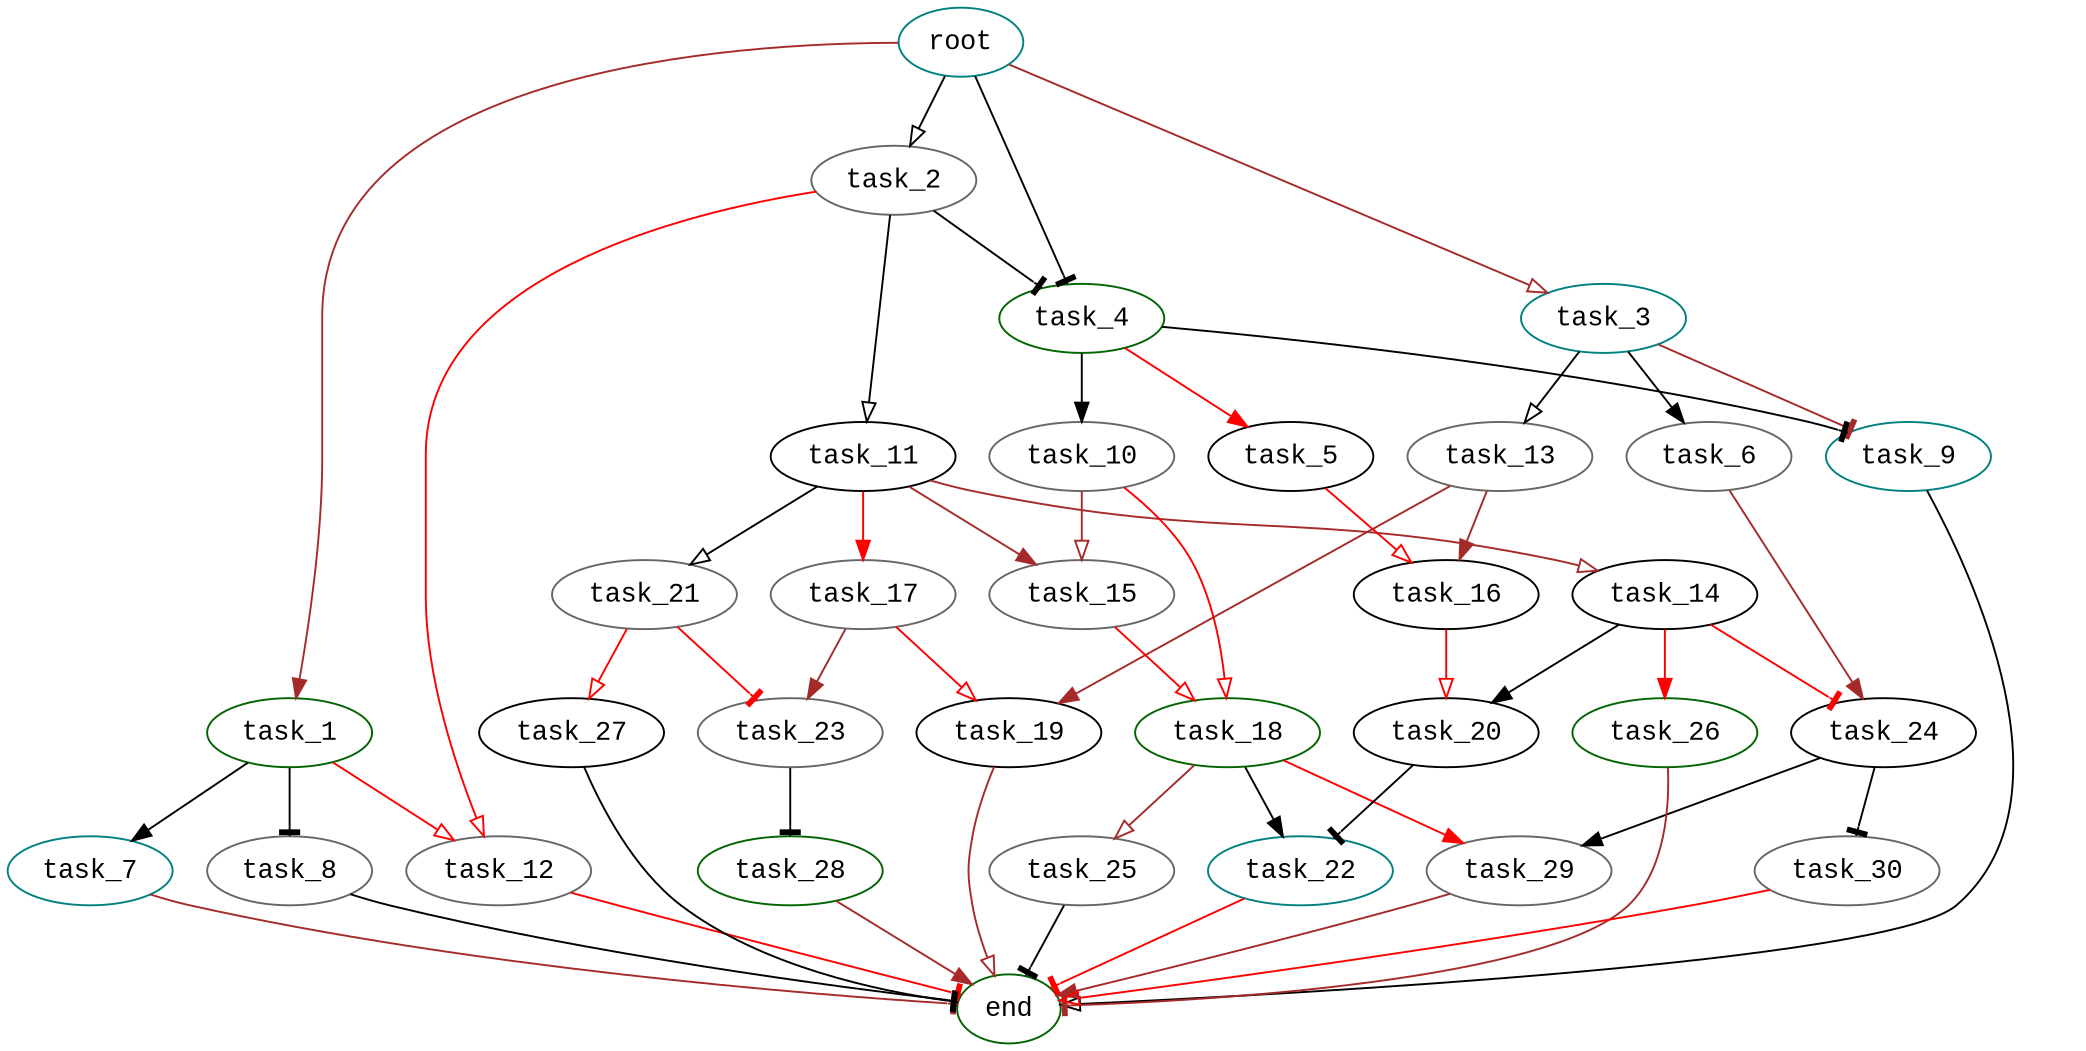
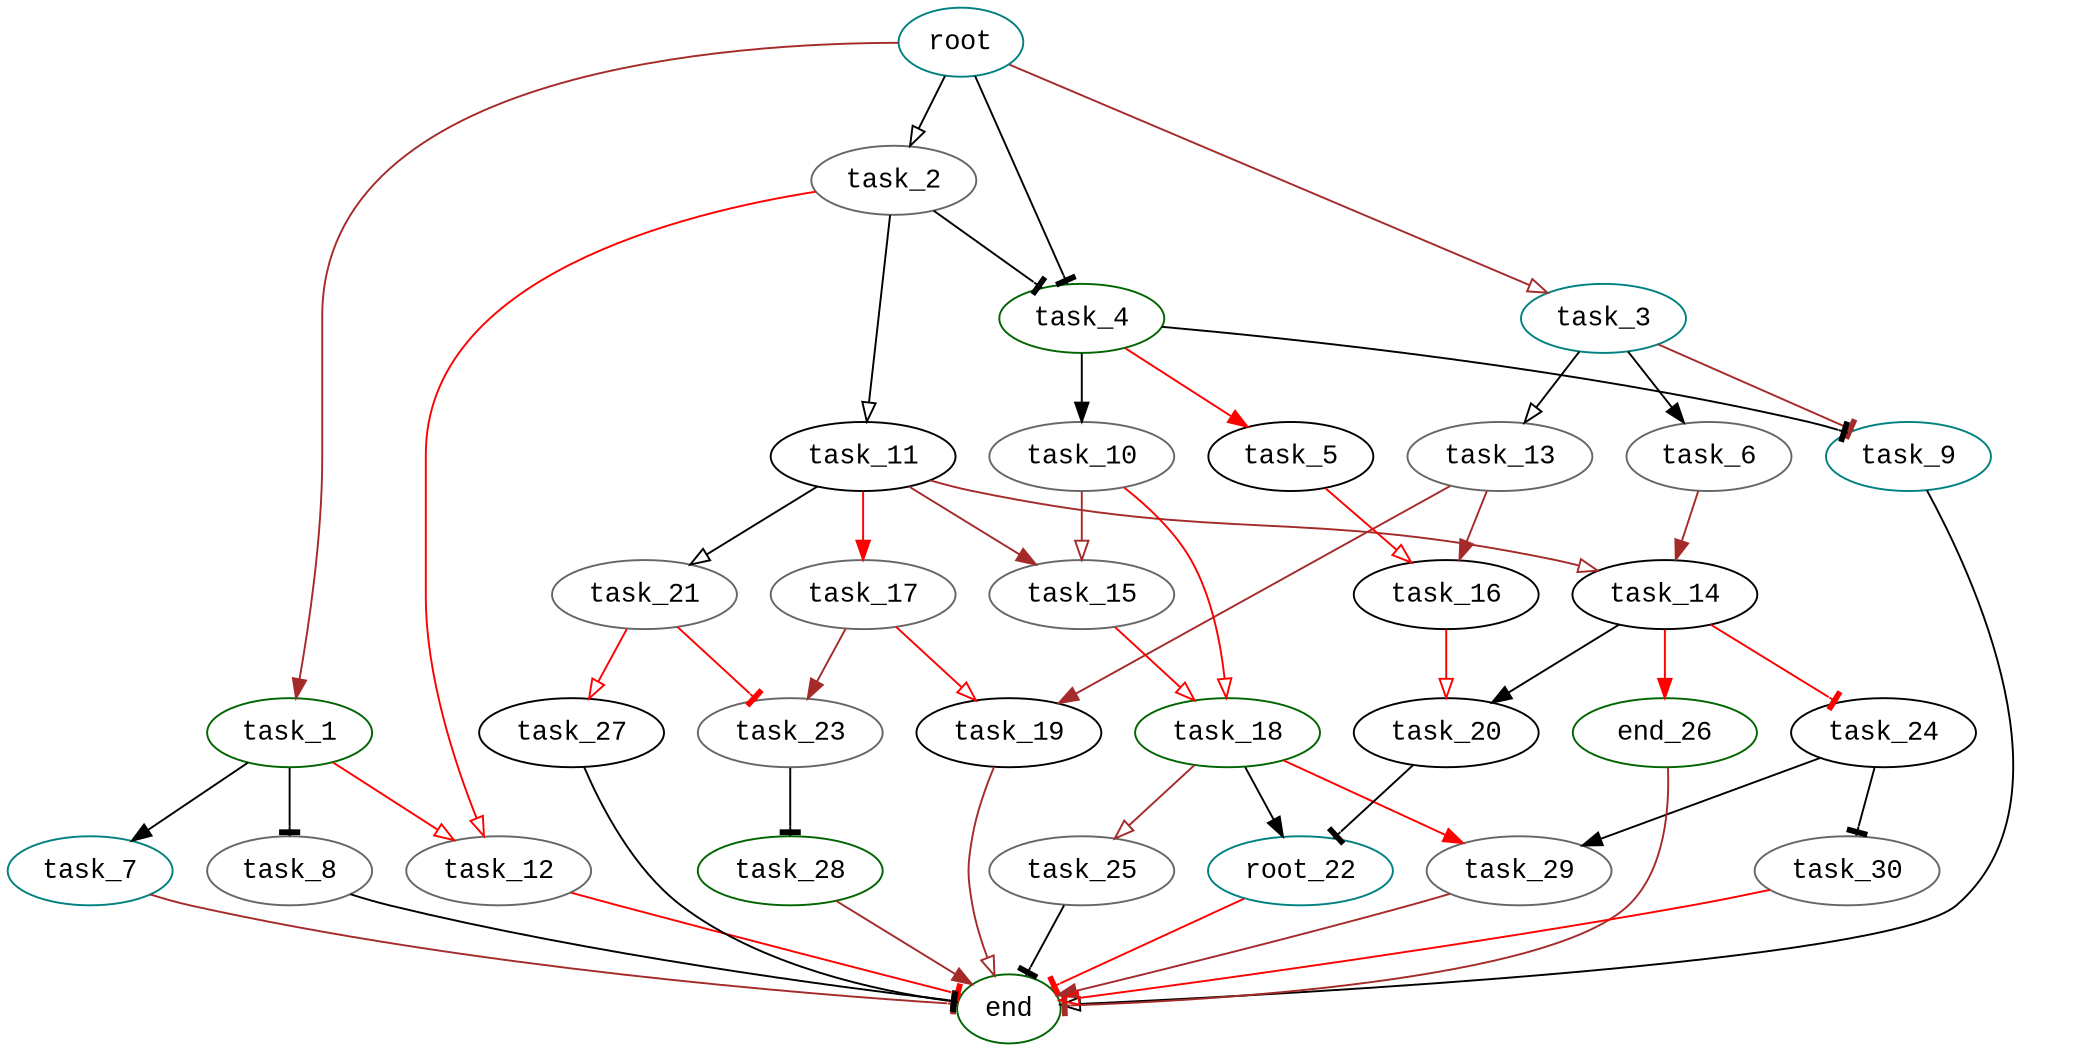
(1791, 586) -> (1690, 516)
(1665, 733) -> (1665, 733)
(1300, 871) -> (1300, 871)
